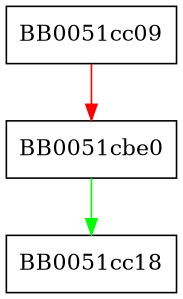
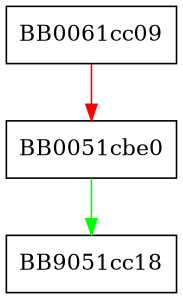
(91, 35) -> (91, 35)
(91, 264) -> (91, 264)
